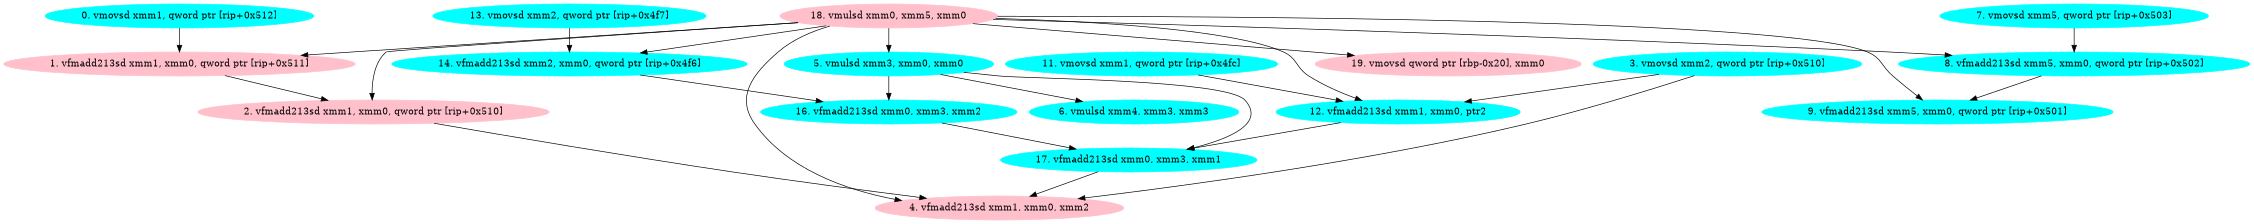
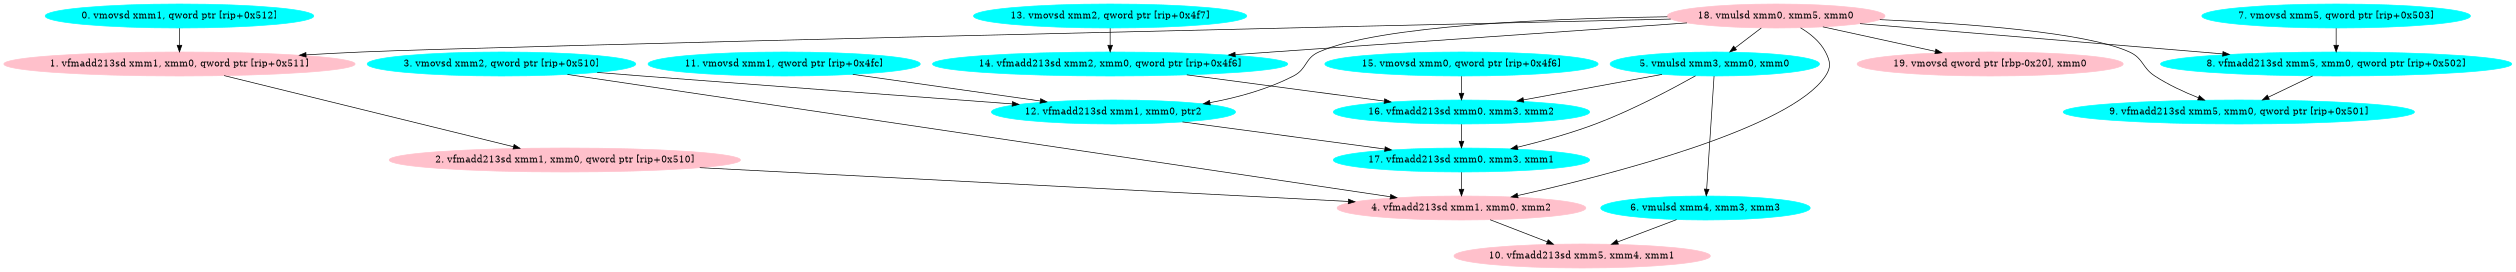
(570, 38) -> none
none -> (1461, 64)
none -> (1582, 256)
